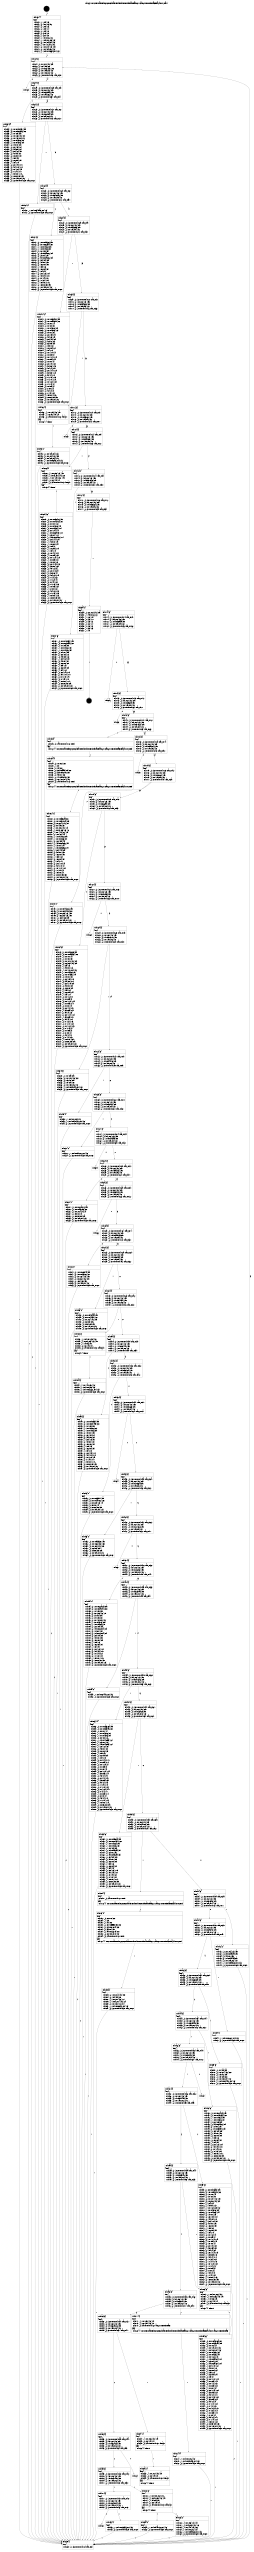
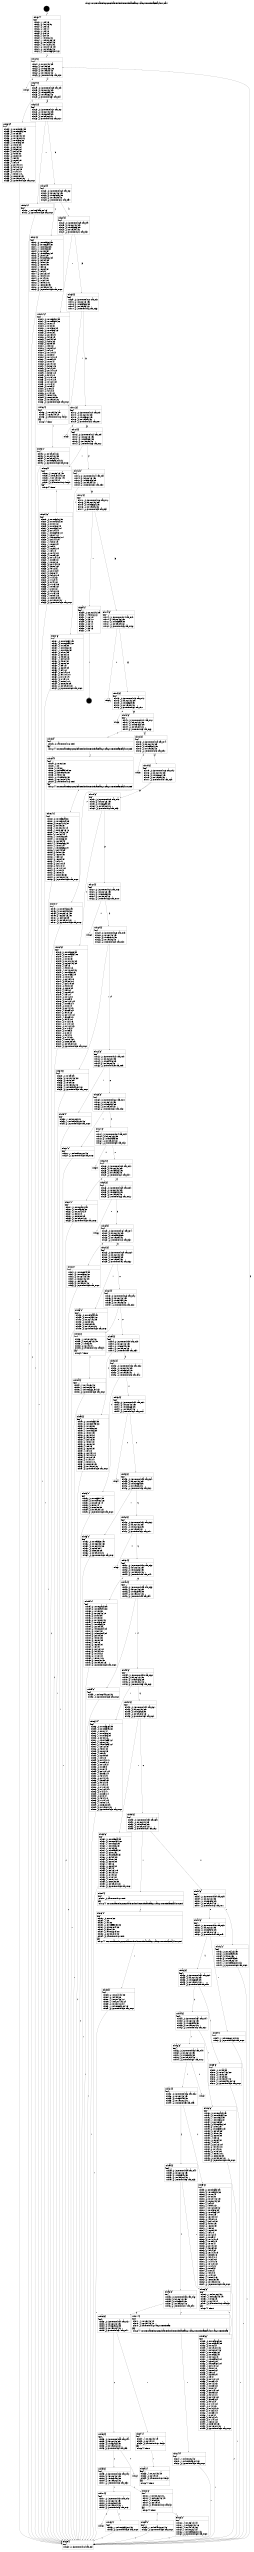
none -> (105, 561)
